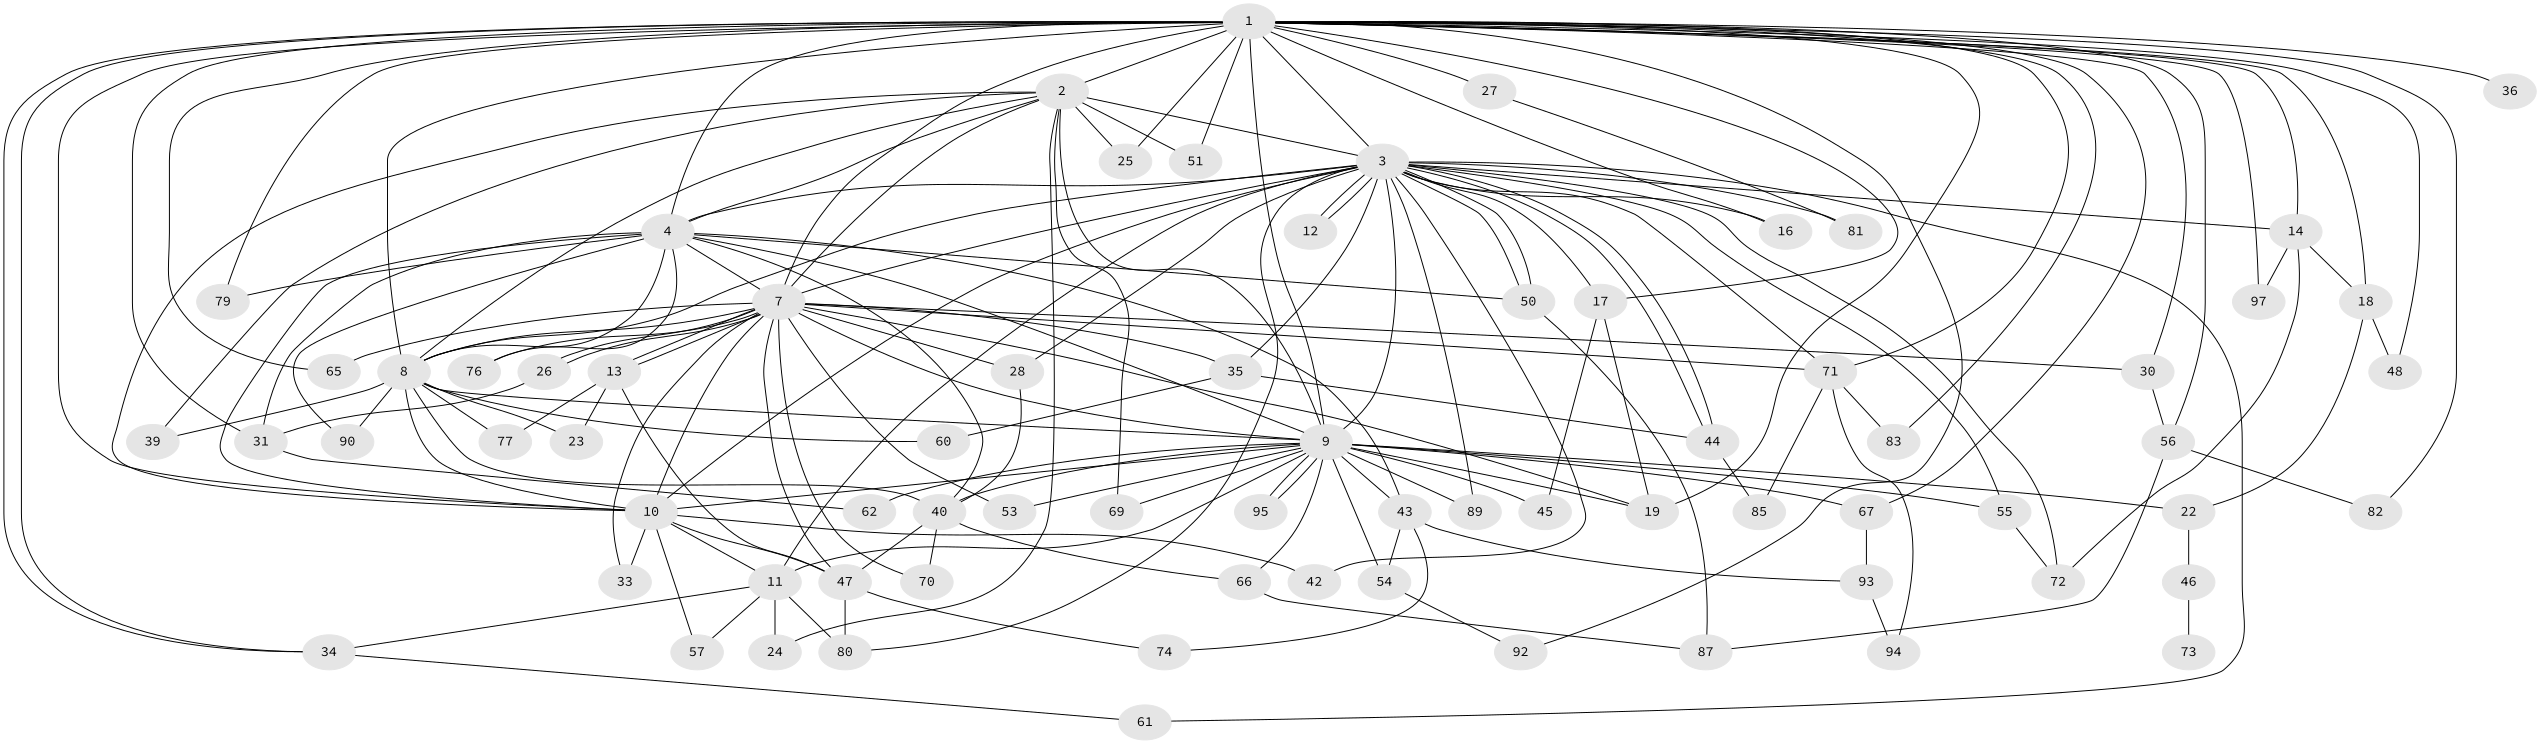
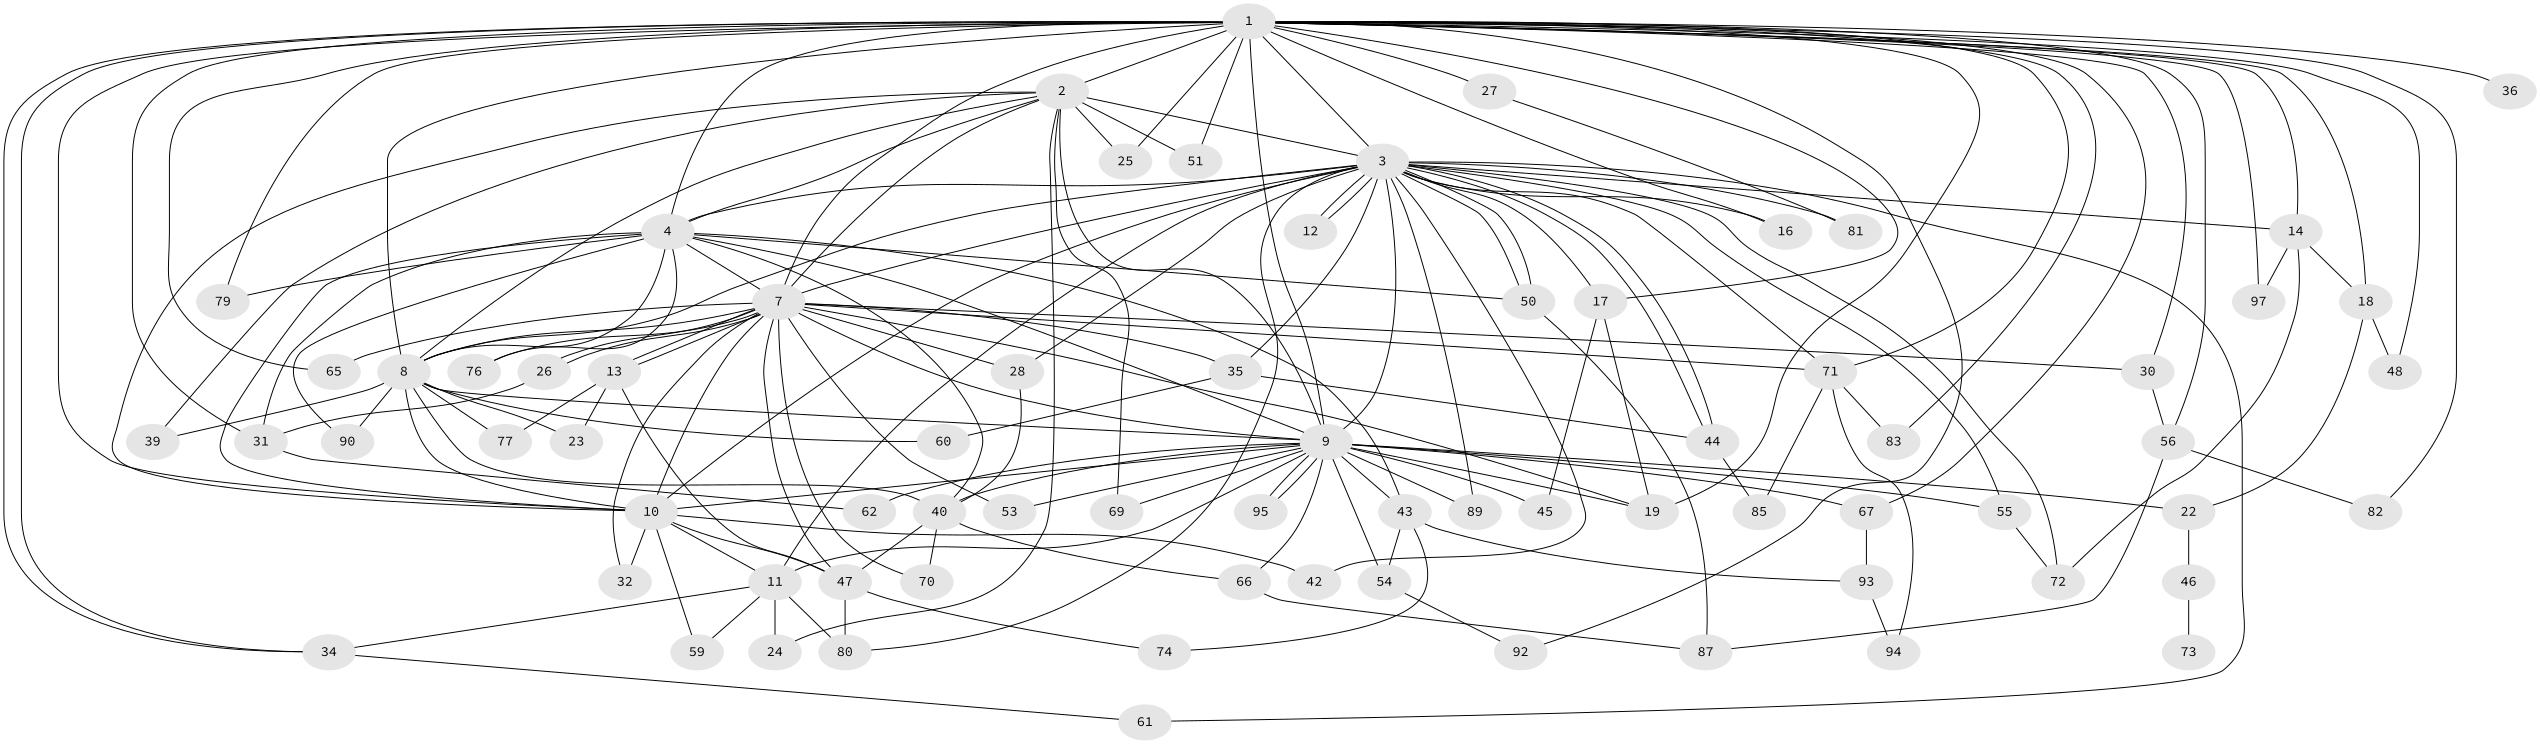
(625, 582) -> (625, 582)
(697, 652) -> (697, 652)
